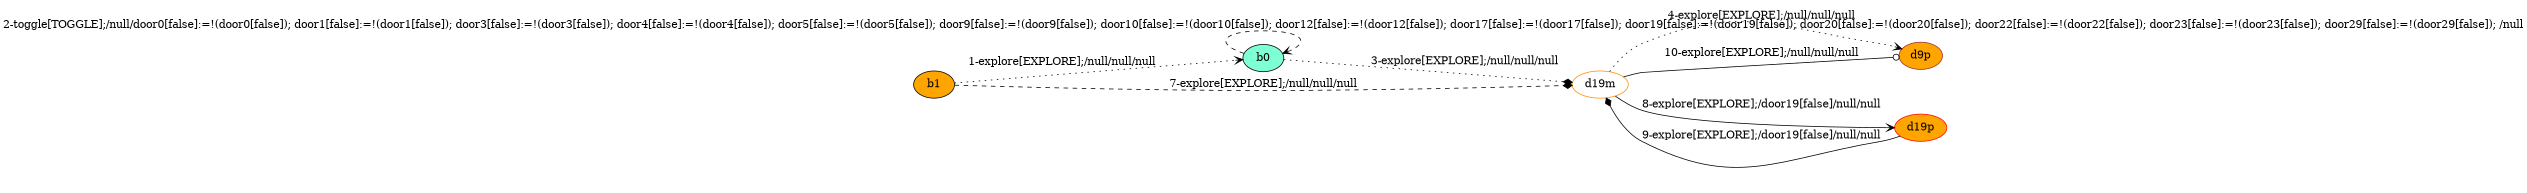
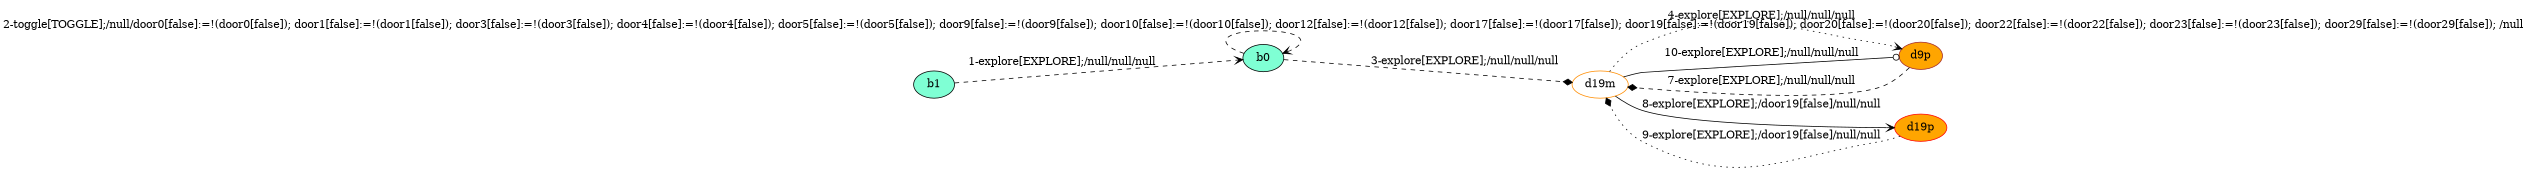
(1423, 71) -> (1423, 71)
(1095, 72) -> (1095, 72)
(934, 85) -> (934, 85)
(1259, 91) -> (1776, 95)
(1747, 167) -> (1747, 167)
